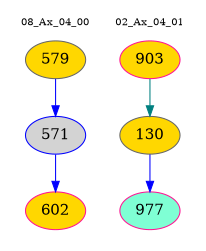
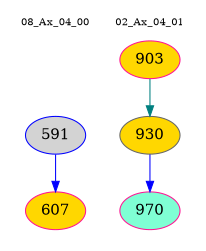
(56, 60) -> none
(56, 135) -> (56, 135)
(150, 135) -> (150, 135)
(56, 211) -> (56, 211)
(150, 211) -> (150, 211)
